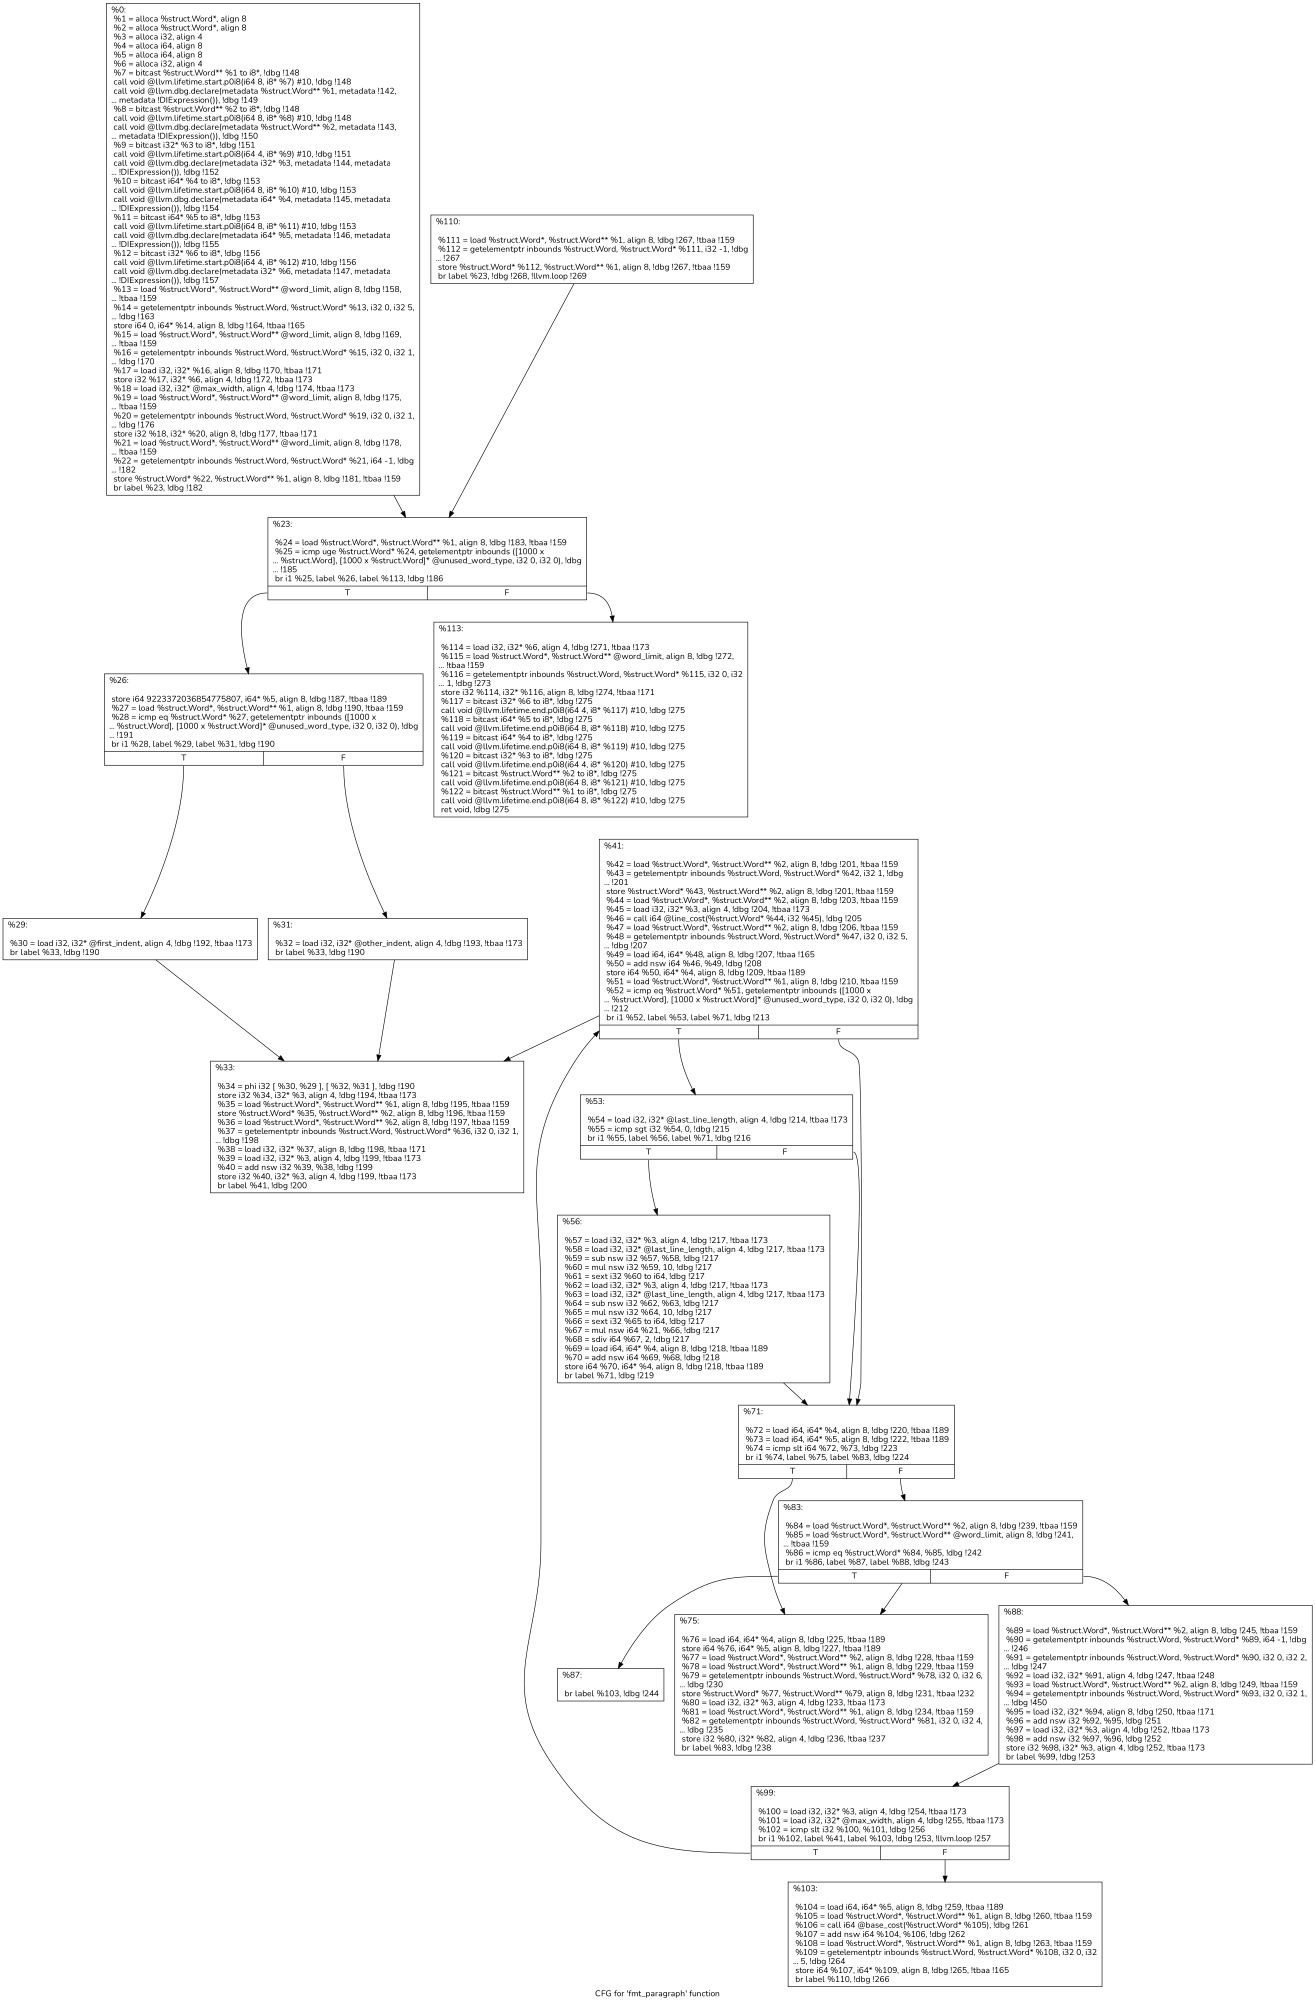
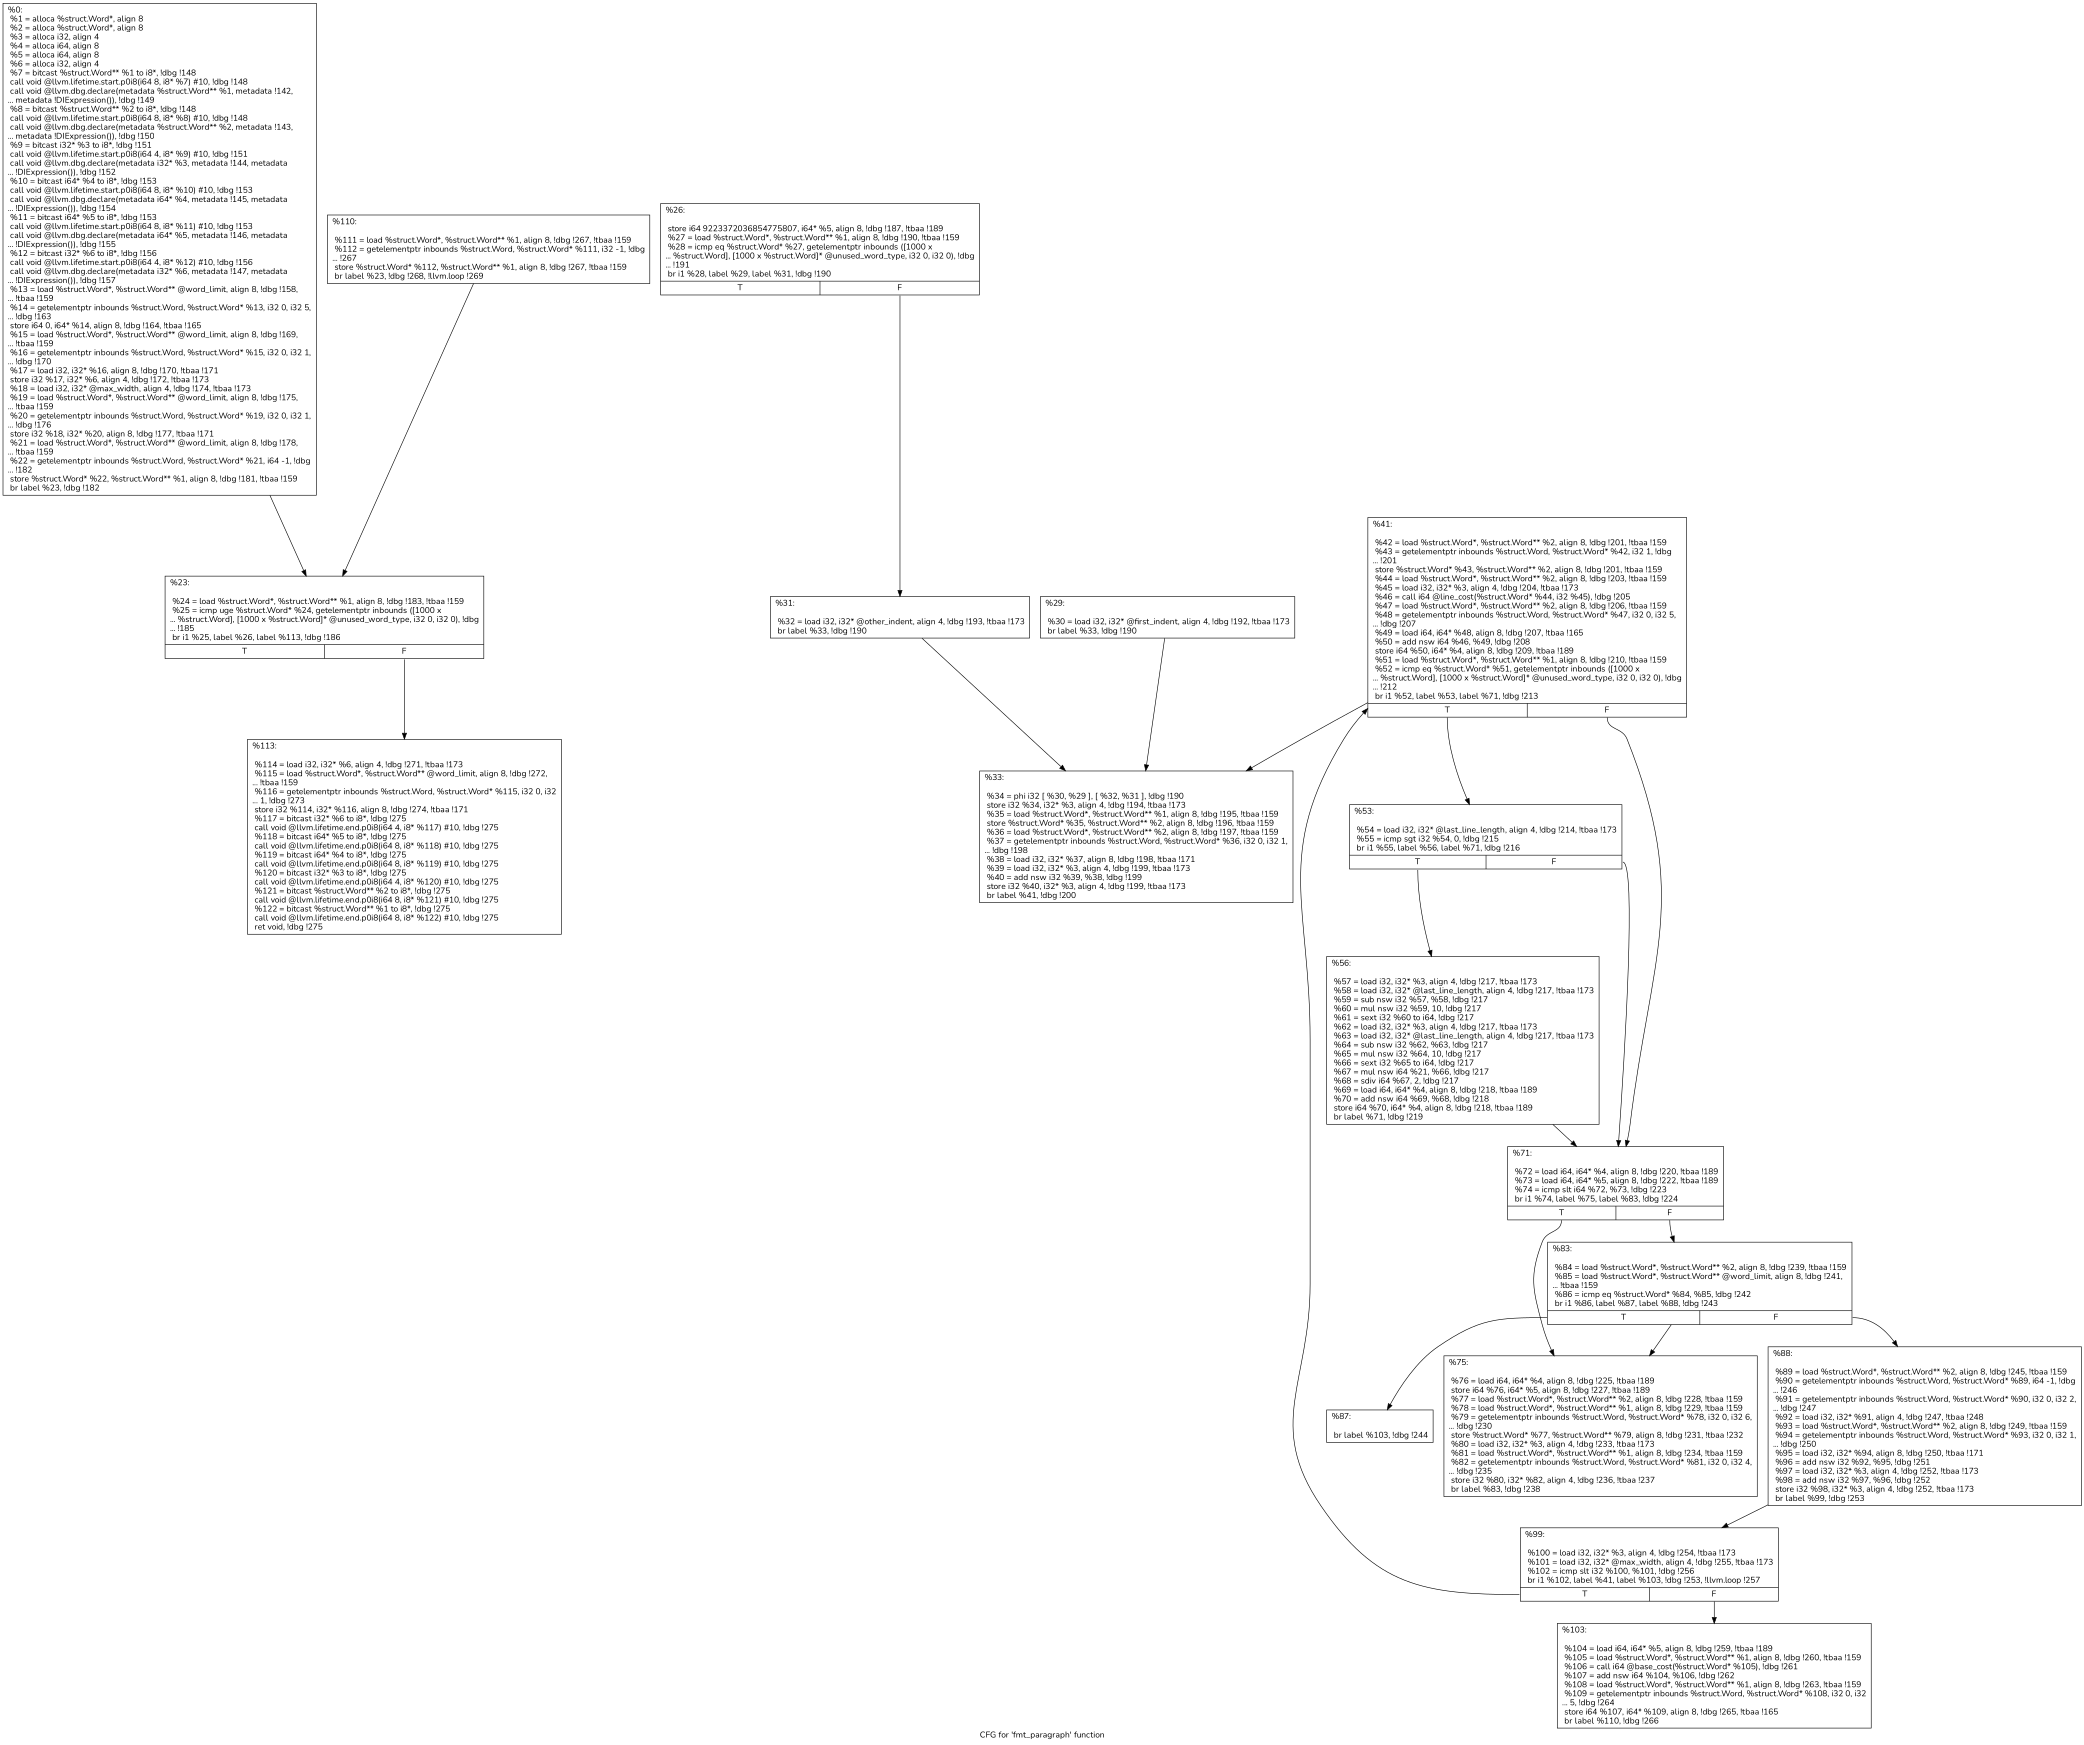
(242, 623) -> none
(171, 841) -> none
(1026, 1703) -> (1795, 1444)
